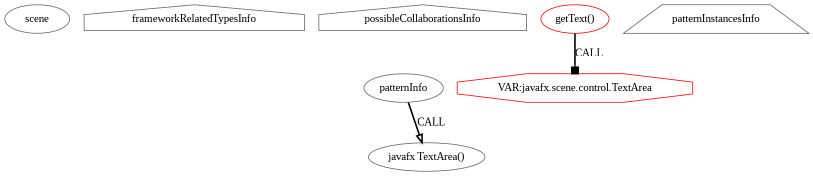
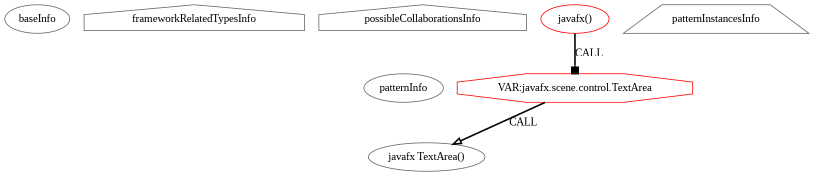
(37, 19) -> (37, 19)
(575, 19) -> (575, 19)
(414, 119) -> (503, 122)
